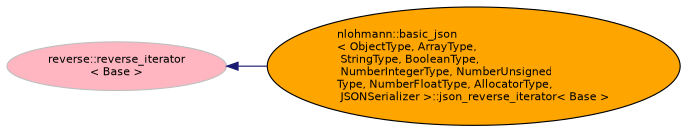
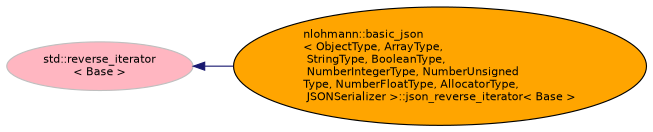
(117, 66) -> (100, 66)
